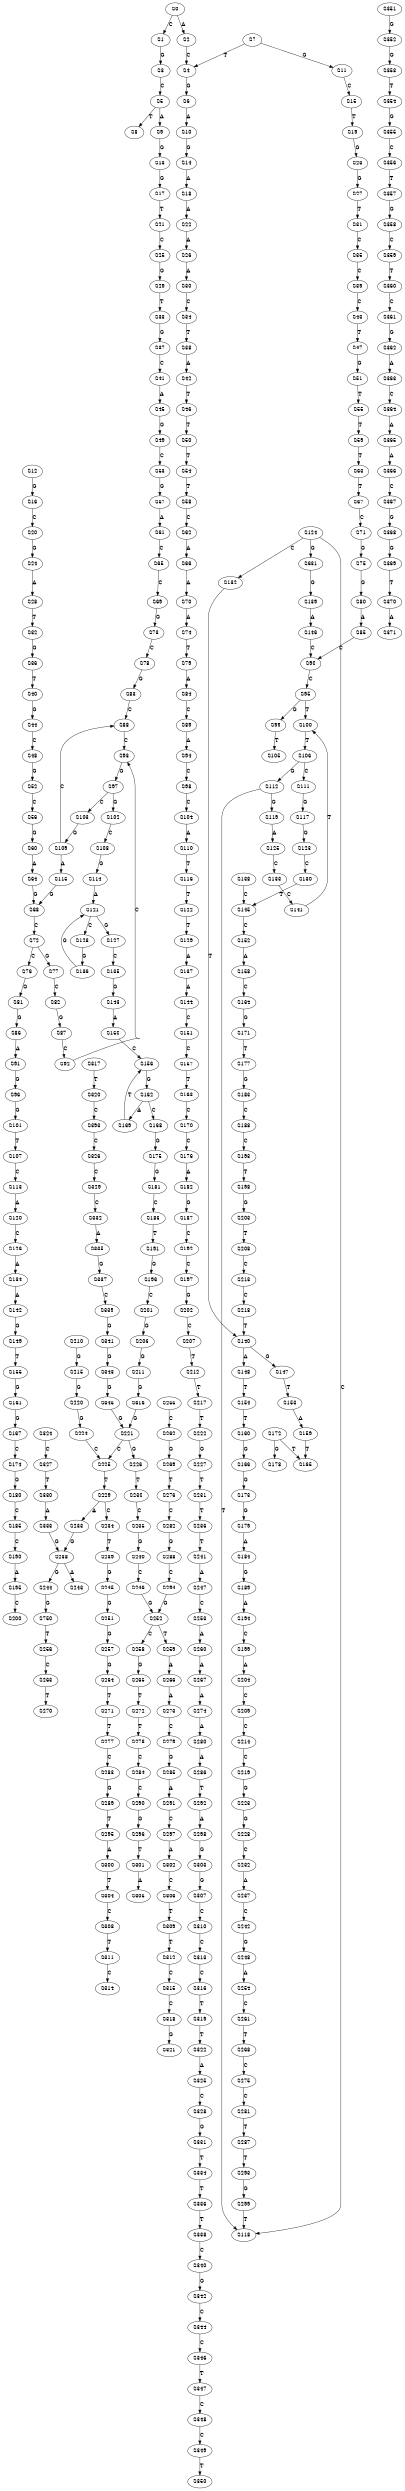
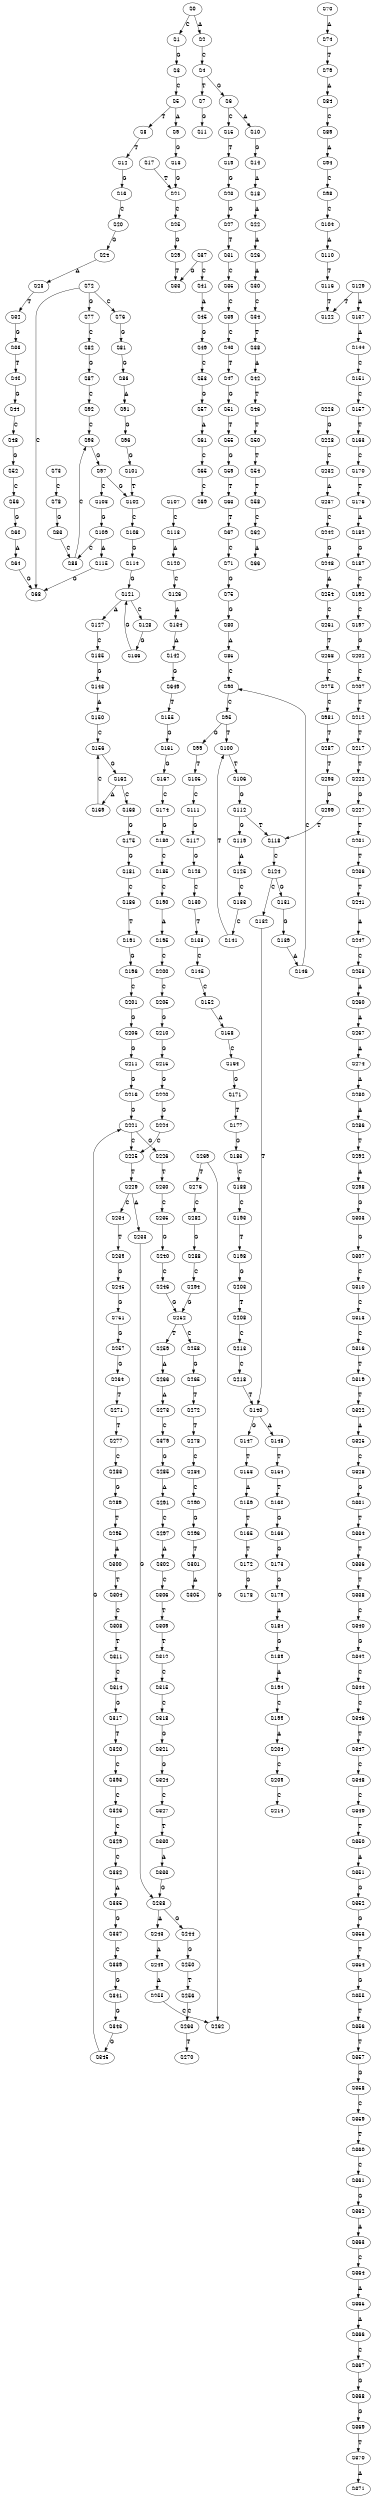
(221, 55) -> (202, 84)
(346, 85) -> (229, 115)
none -> (134, 146)
(392, 148) -> (360, 2011)
(160, 177) -> (176, 177)
(160, 331) -> (190, 270)
(360, 425) -> (231, 456)
(311, 564) -> (284, 903)
(186, 581) -> none
(156, 616) -> none
(304, 770) -> (194, 793)
(276, 894) -> (196, 920)
(96, 895) -> (133, 579)
(34, 924) -> (36, 423)
(186, 924) -> (344, 301)
(106, 926) -> (116, 610)
none -> (162, 1003)
(130, 1095) -> (100, 780)
(15, 1140) -> (132, 485)
(188, 1141) -> (360, 487)
(15, 1342) -> (173, 687)
(138, 1403) -> (131, 1095)
(341, 1411) -> (274, 855)
(169, 1448) -> (218, 1589)
(289, 1448) -> (246, 1548)
(46, 1619) -> (188, 1965)
(107, 1619) -> (118, 1318)
none -> (116, 1702)
(169, 1742) -> (163, 1441)
none -> (162, 1763)
(244, 1773) -> none
none -> (358, 1856)
none -> (157, 1965)
(244, 2112) -> (327, 718)
